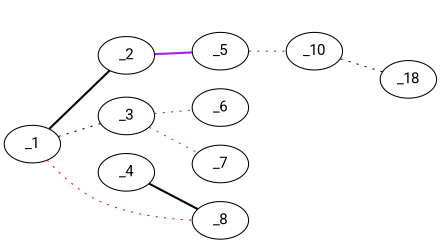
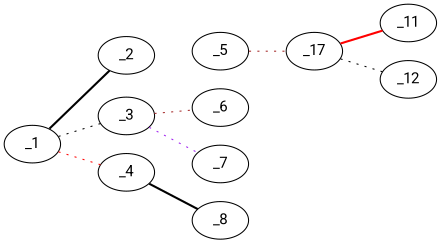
none -> (408, 23)
(314, 51) -> (314, 51)
(174, 53) -> none
(408, 79) -> (408, 79)
(113, 206) -> (80, 158)
